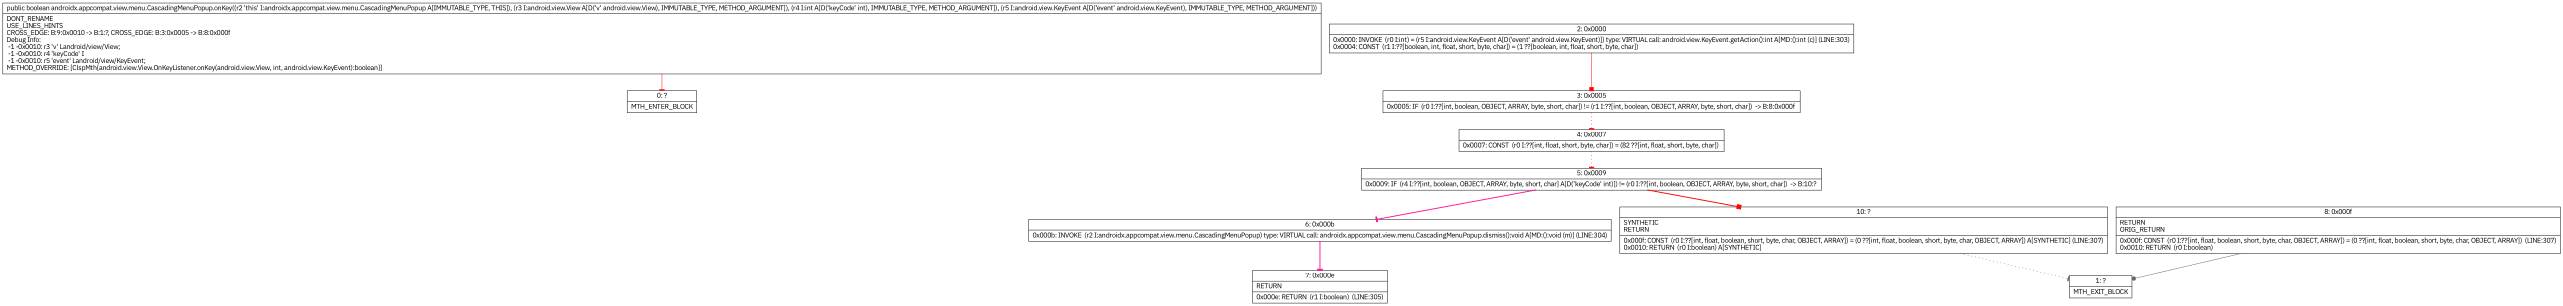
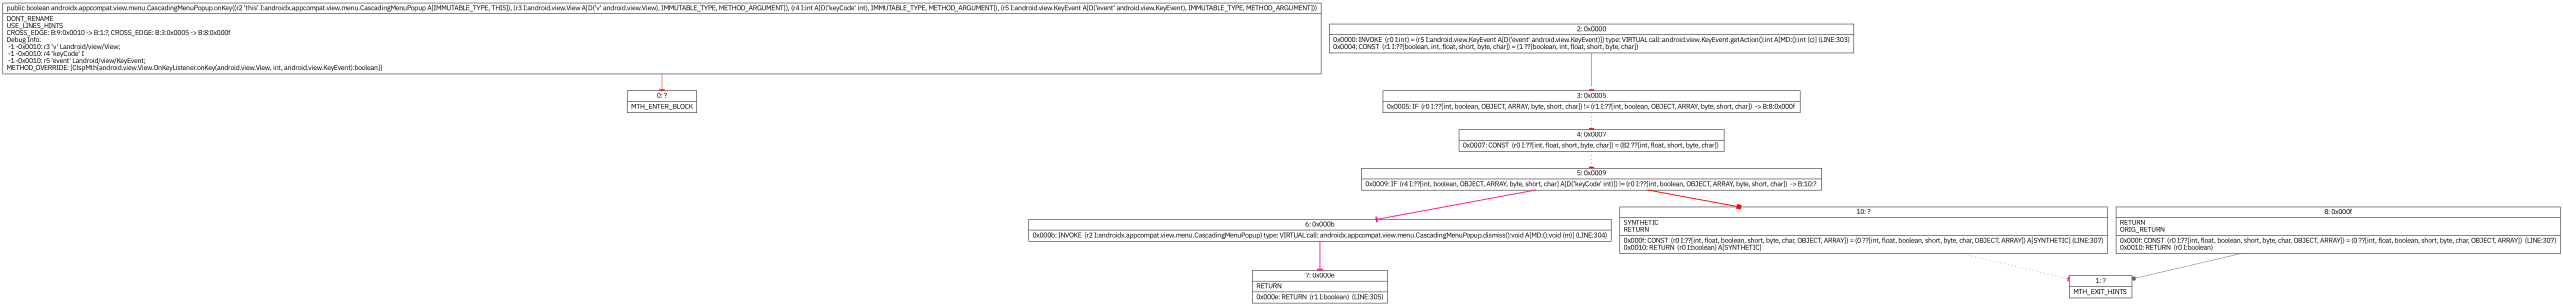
(1592, 70) -> (1592, 70)
(2014, 266) -> (2014, 266)
(2101, 292) -> (2100, 292)
